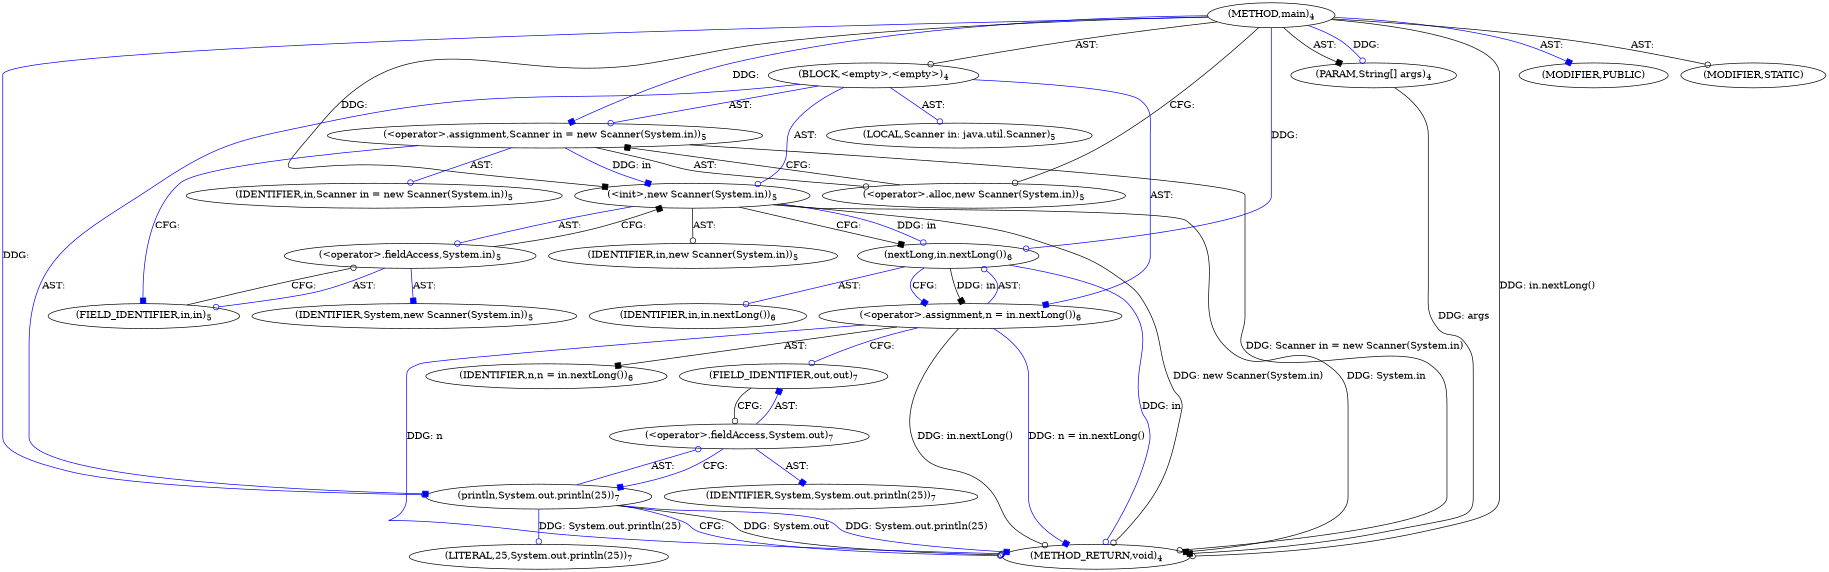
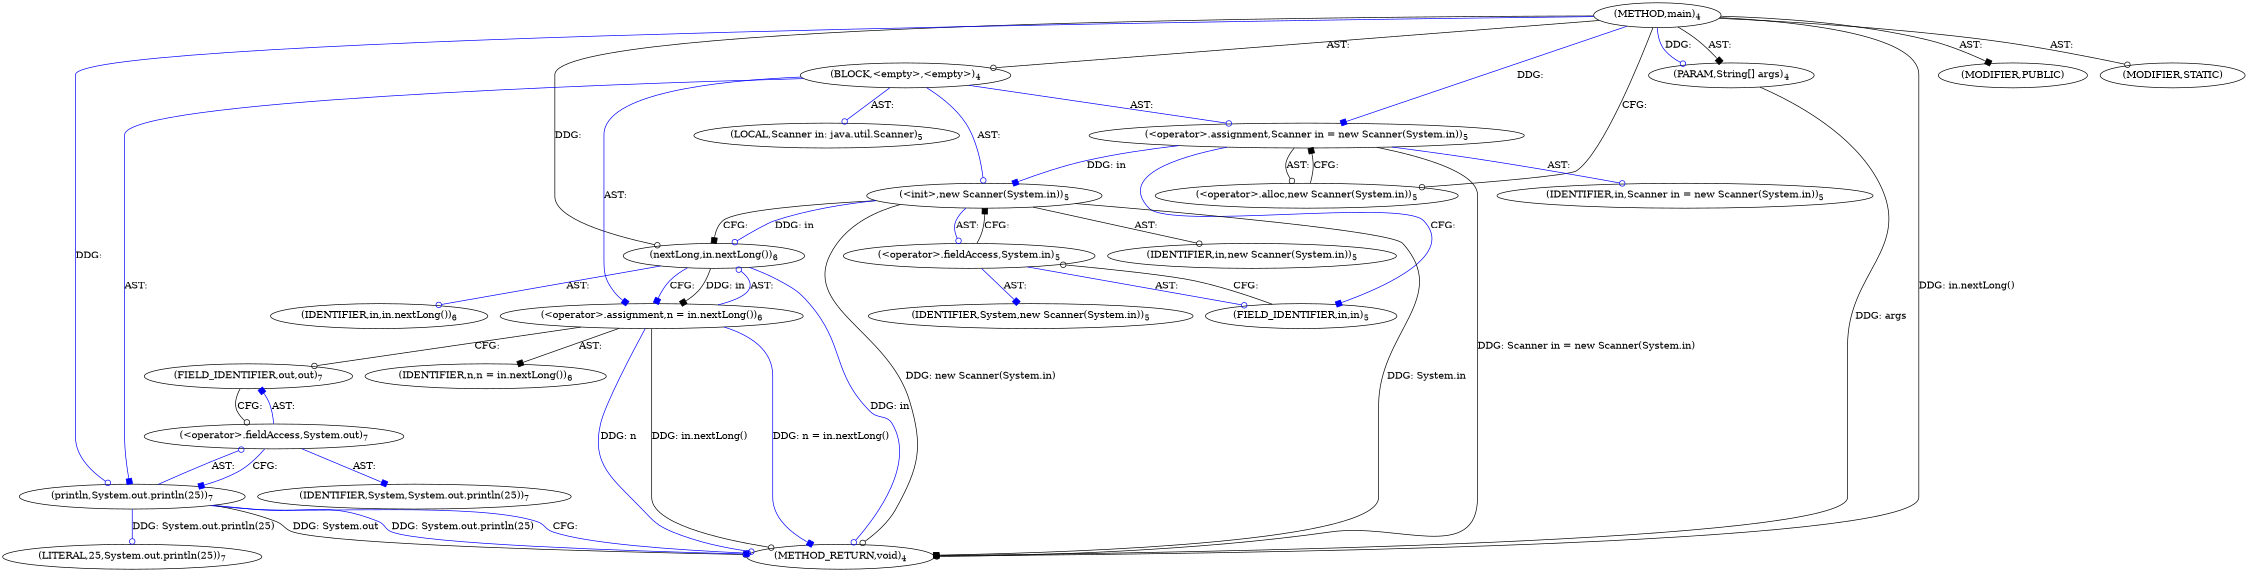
(1487, 35) -> (1908, 36)
(572, 67) -> none
(1237, 217) -> (793, 35)
(865, 342) -> (449, 346)
